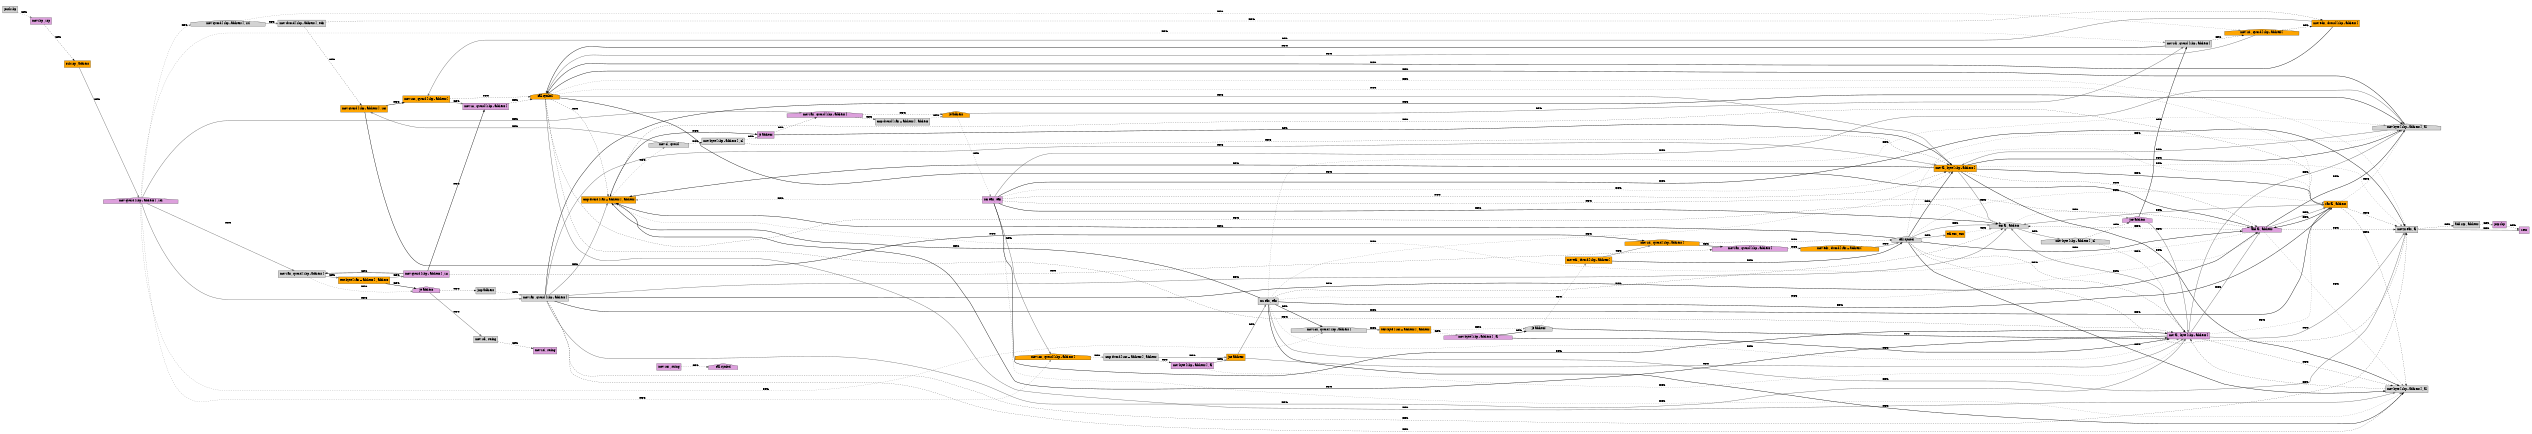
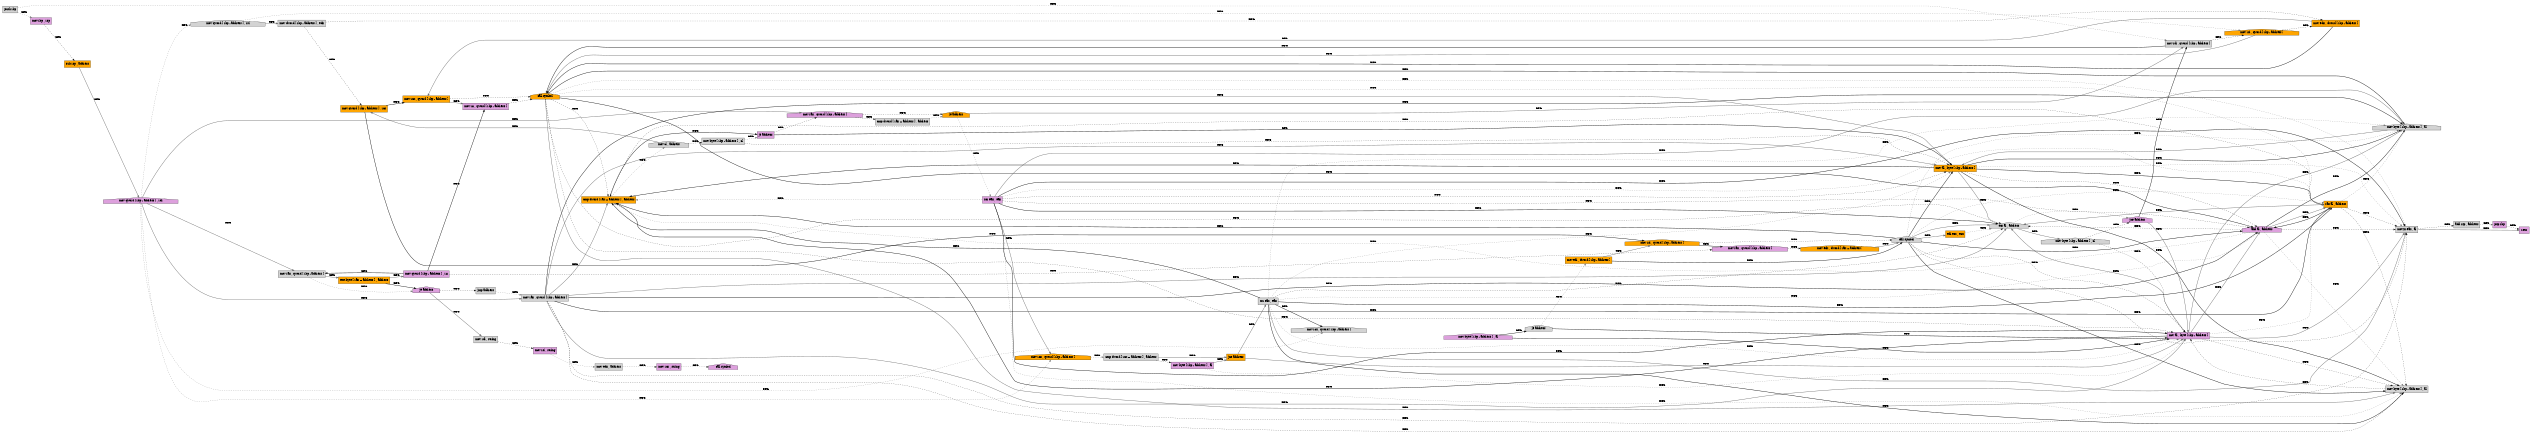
(1094, 33) -> (1092, 6)
(669, 145) -> (669, 145)
(1405, 330) -> none
none -> (609, 367)
